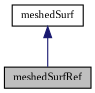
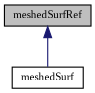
(48, 52) -> (48, 52)
